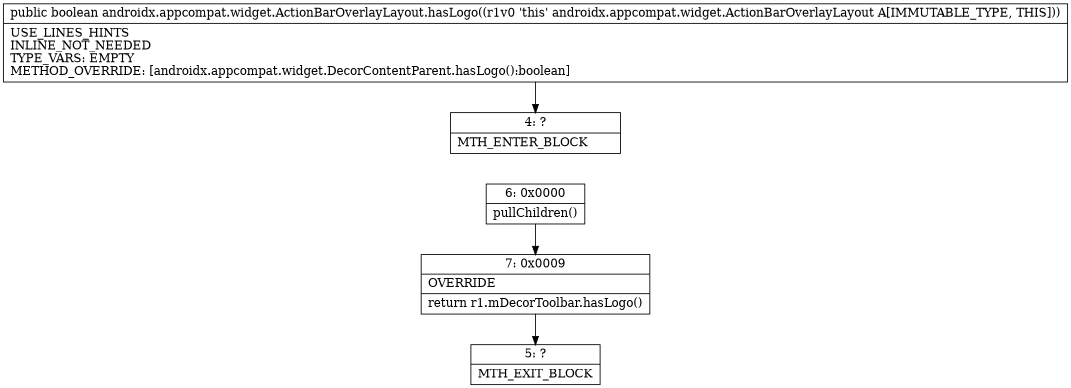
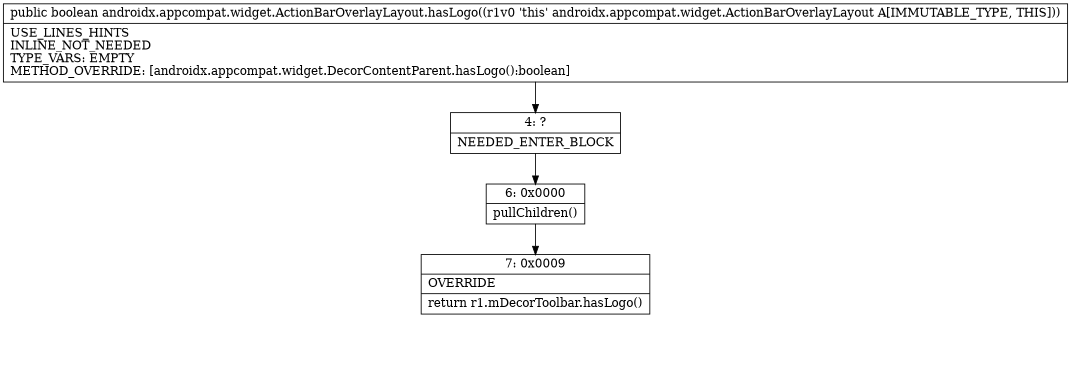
(523, 143) -> (536, 143)
none -> (536, 165)
(536, 365) -> none
